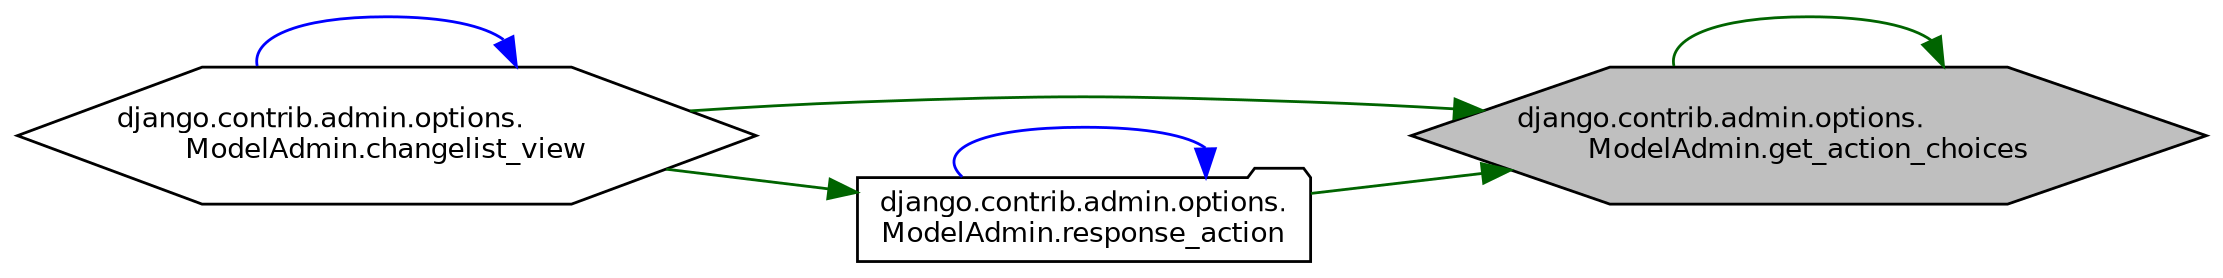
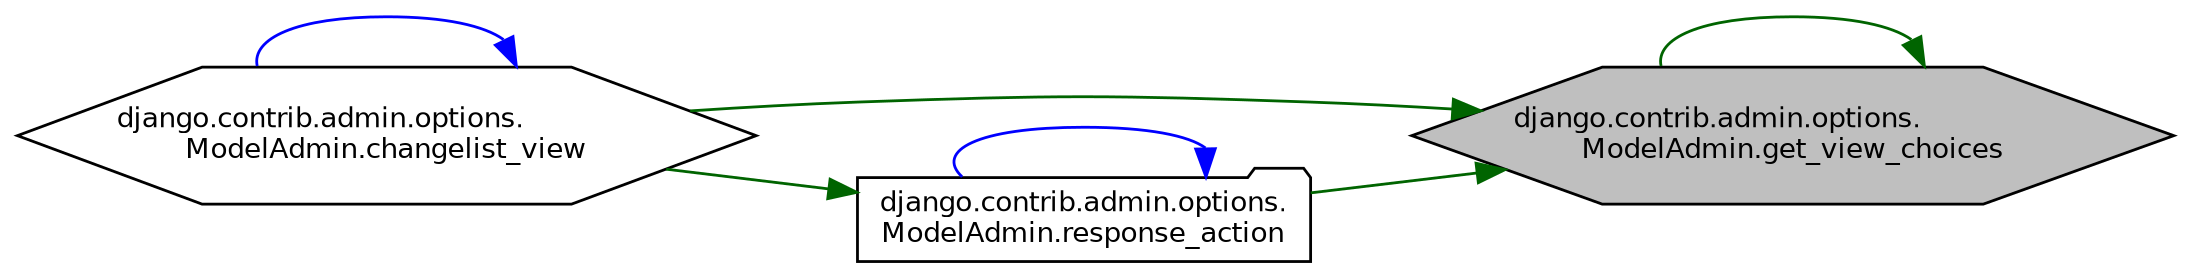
(1809, 136) -> (1793, 136)
